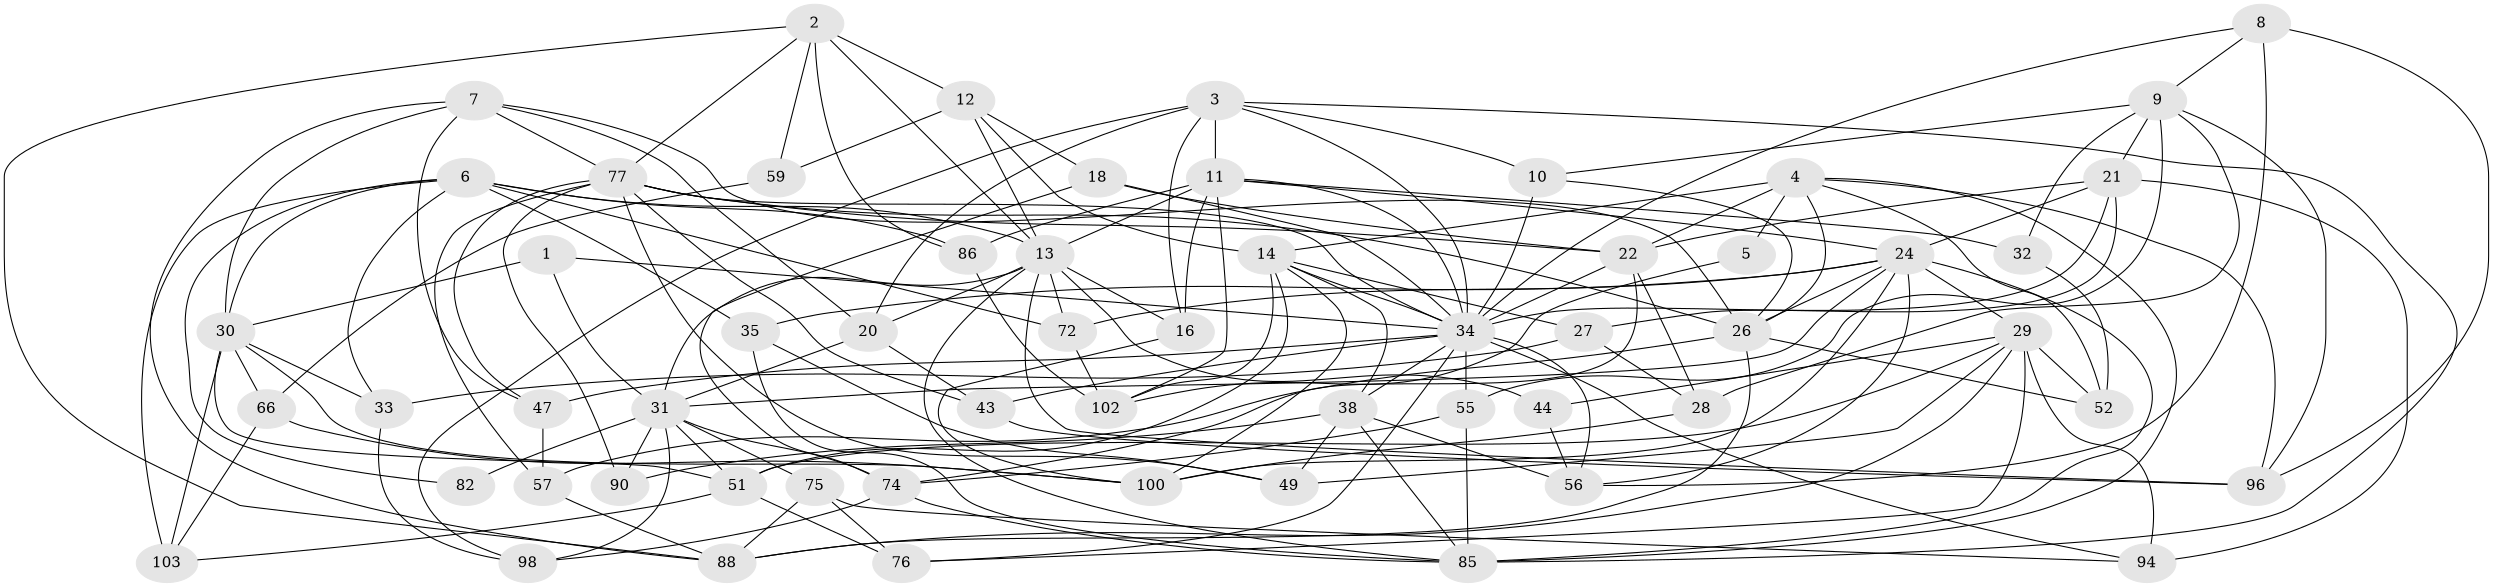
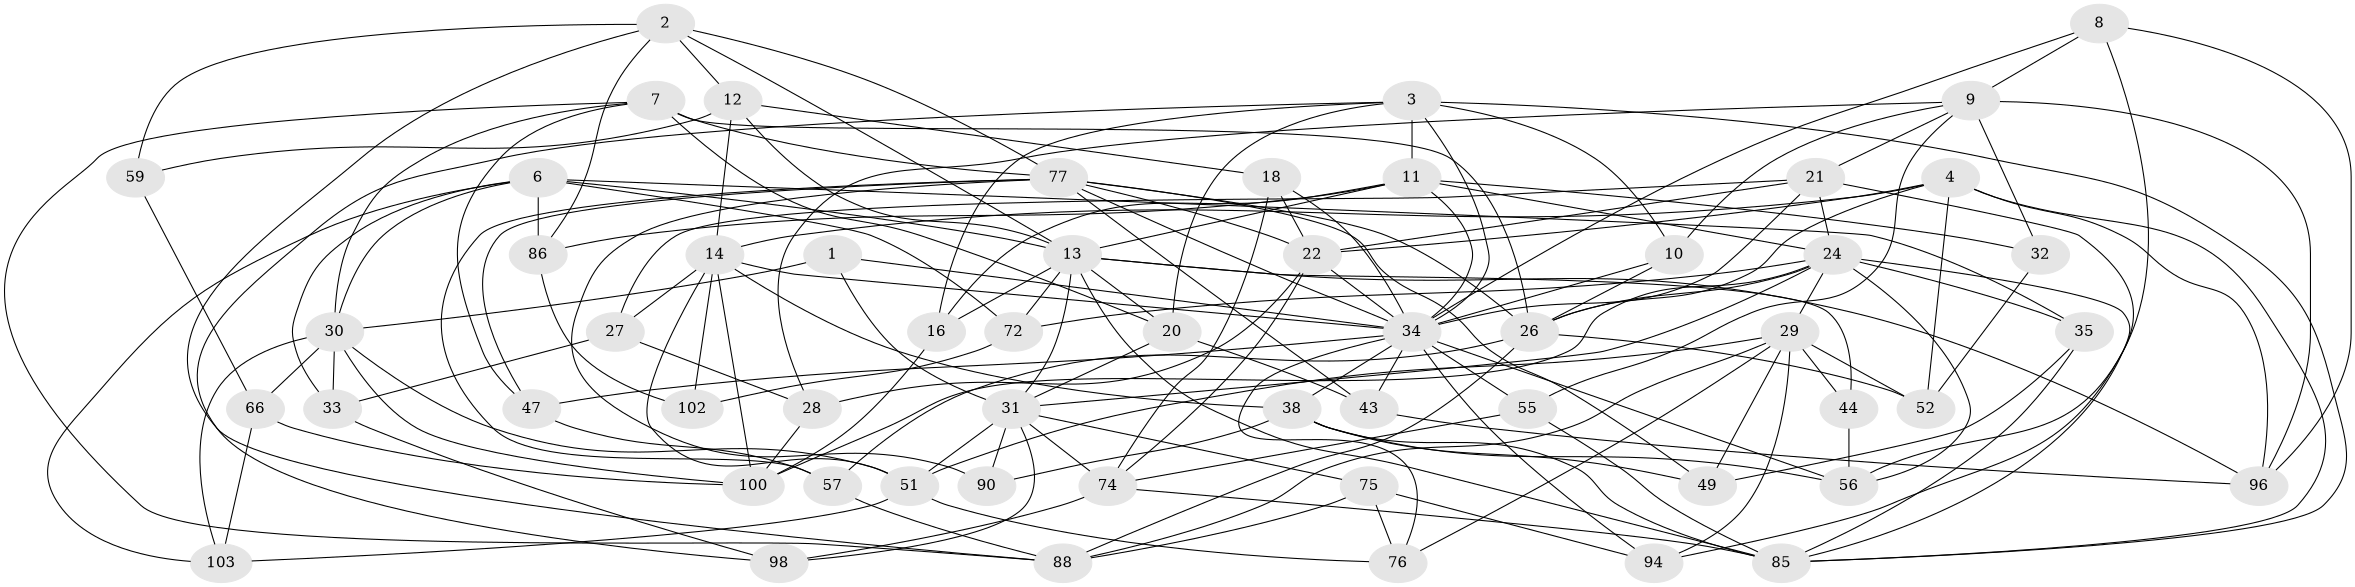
(1747, 255) -> none
(1227, 326) -> none
(466, 486) -> none
